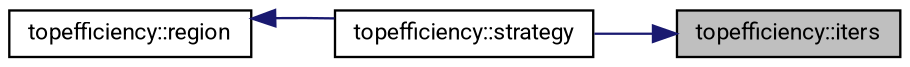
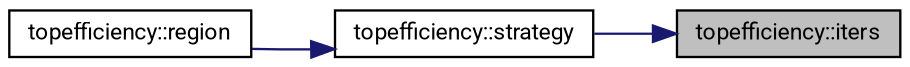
(305, 18) -> (281, 49)
